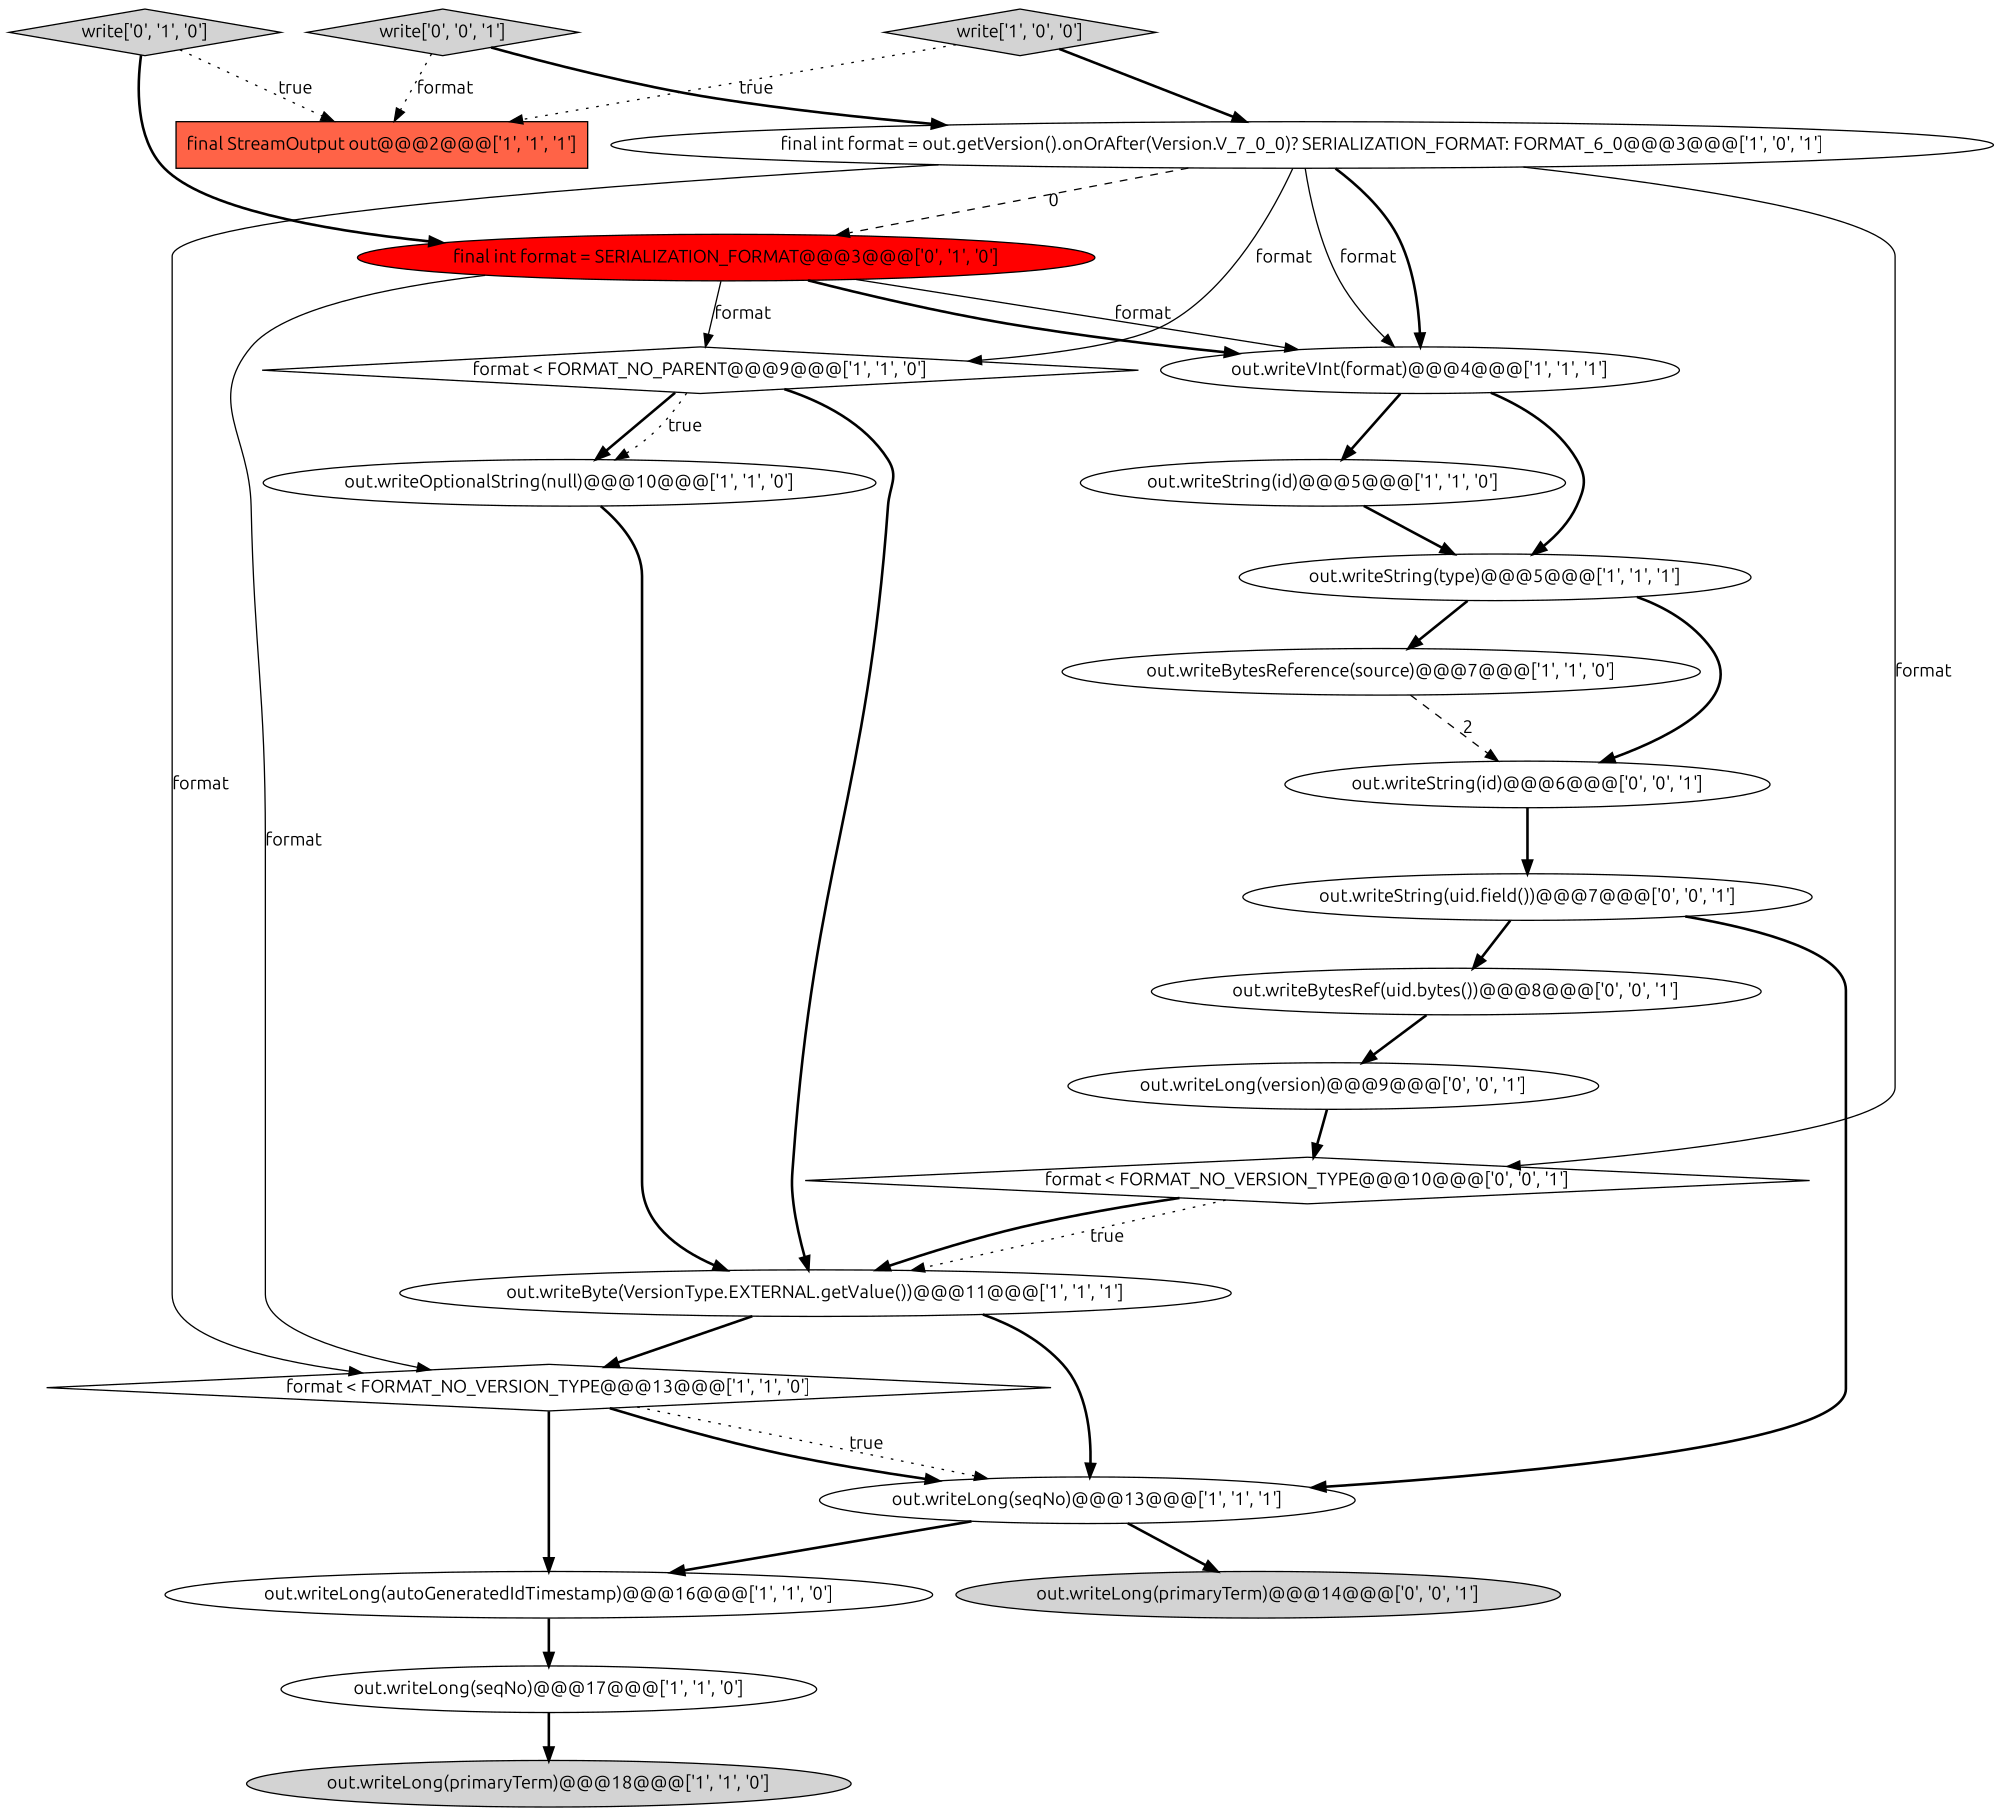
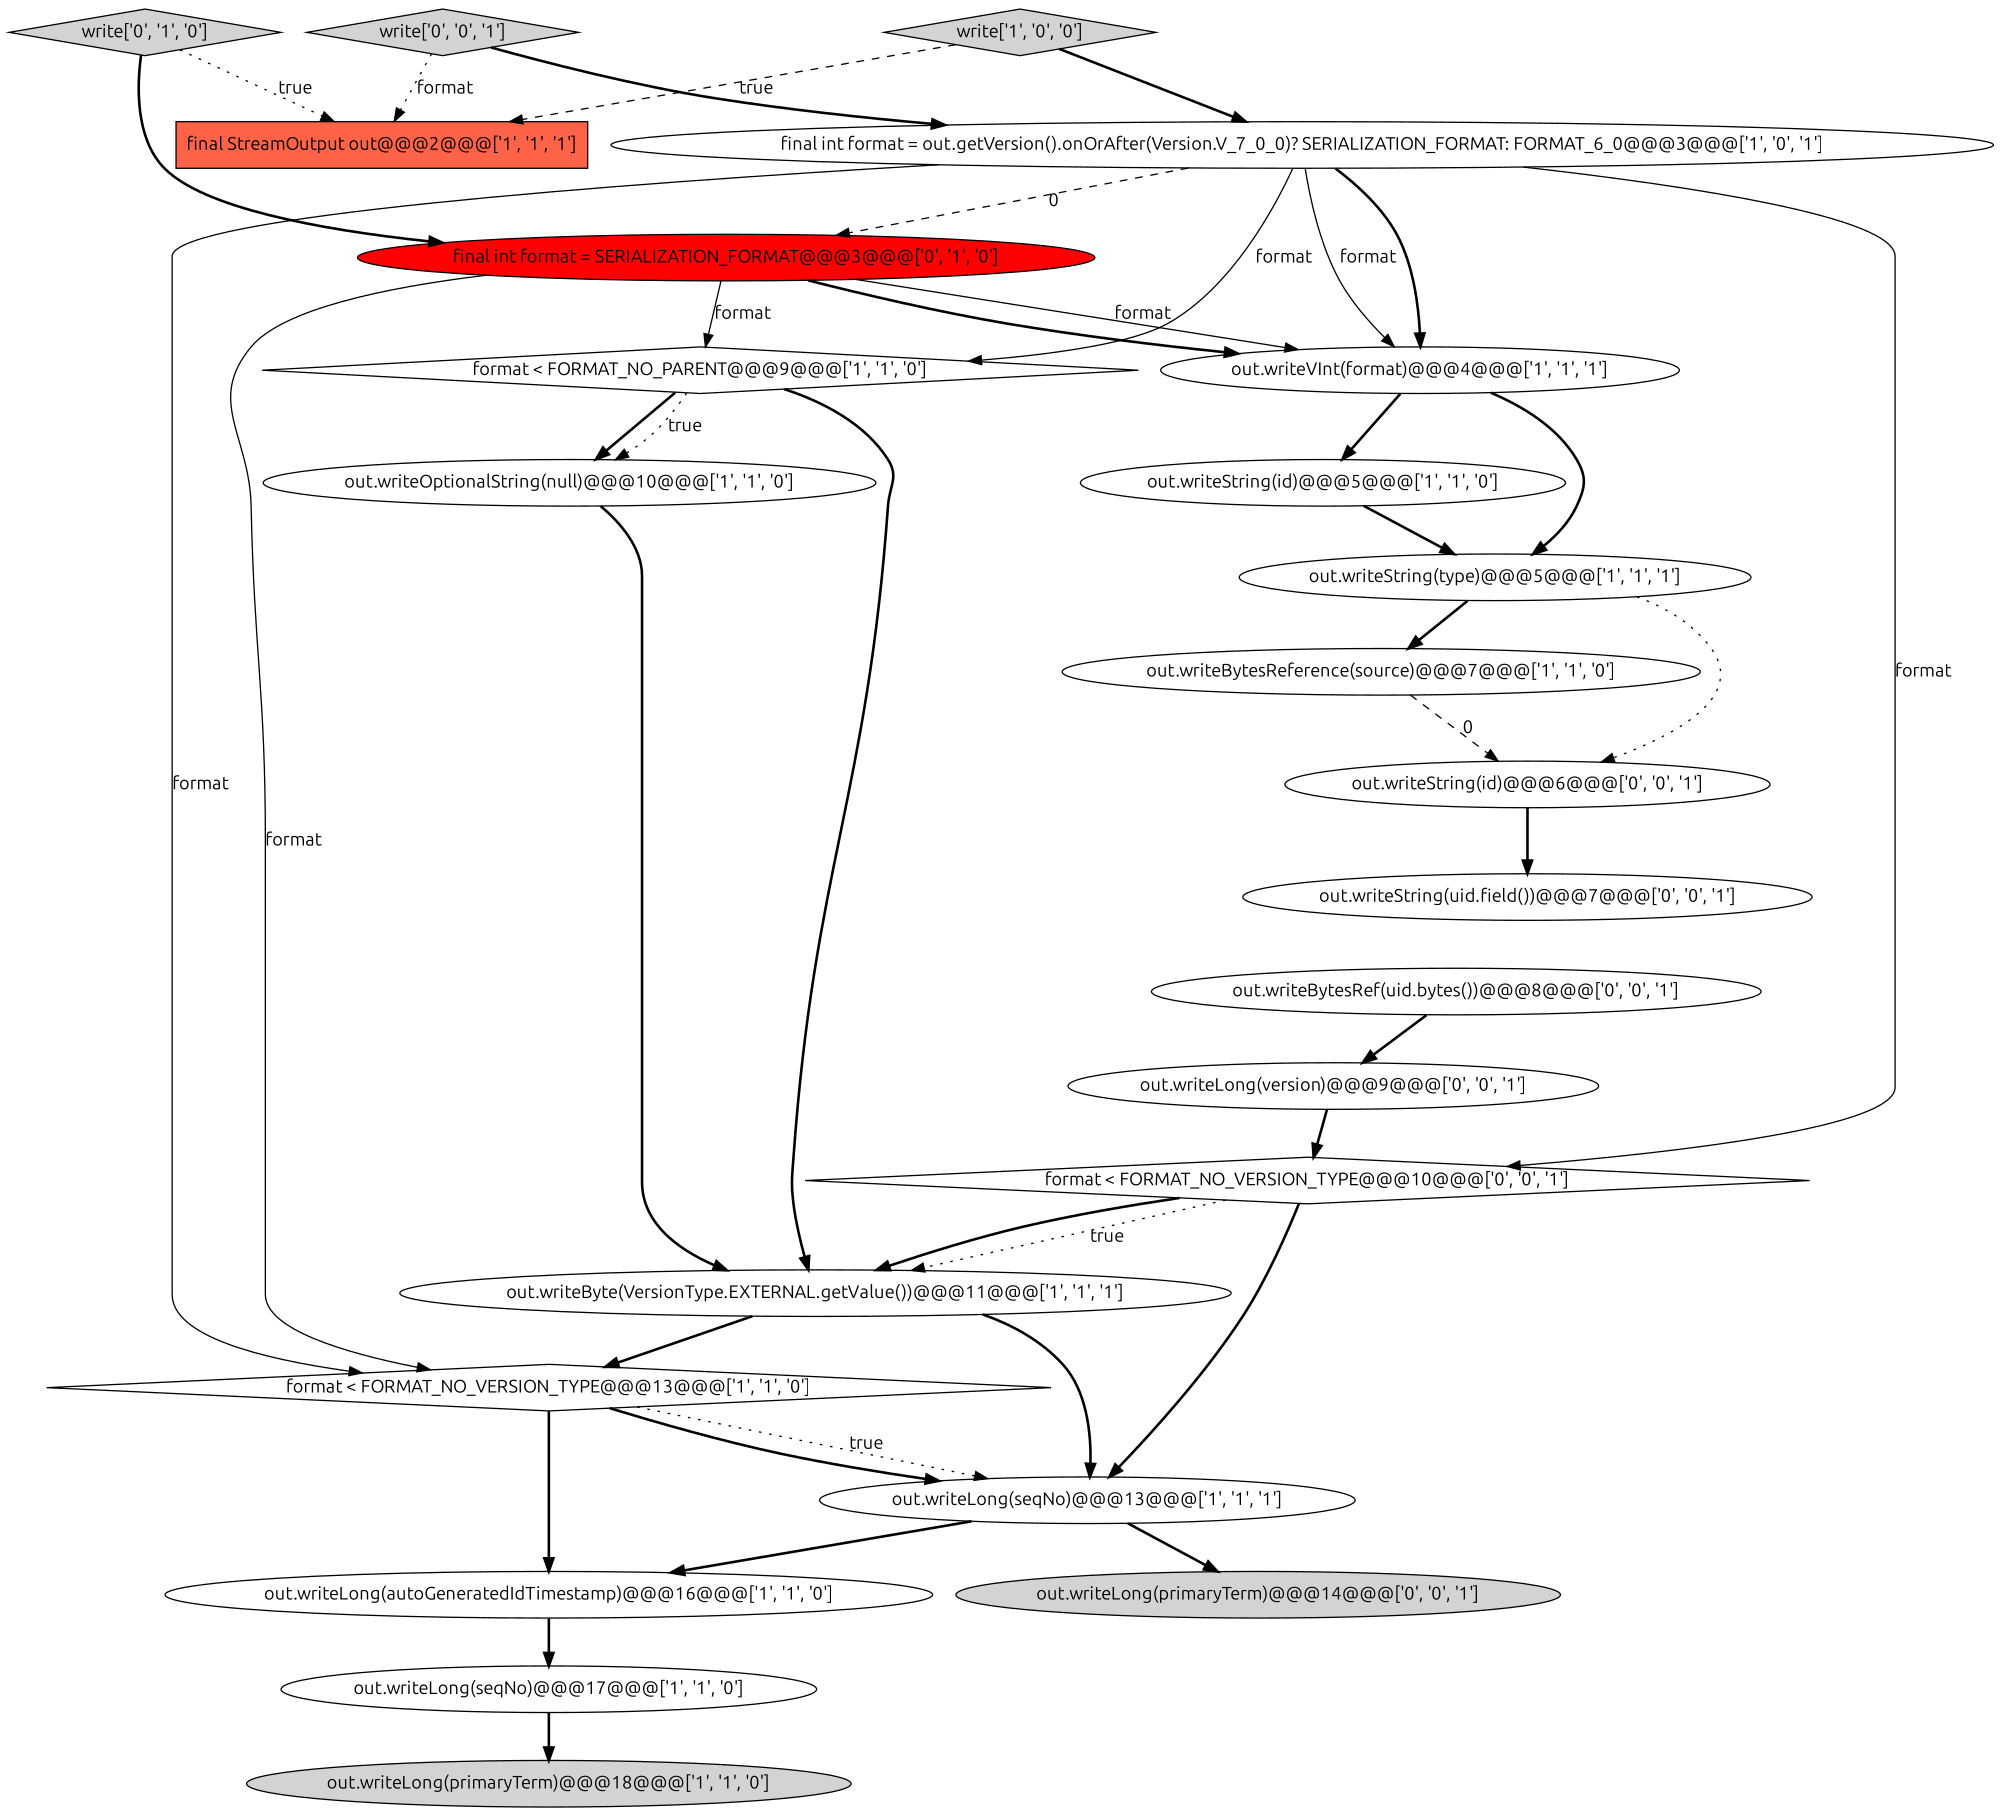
(739, 82) -> (739, 82)
(1718, 685) -> (1718, 685)
(1469, 728) -> (1469, 728)
(1496, 939) -> none
(1846, 1366) -> (1223, 1345)
